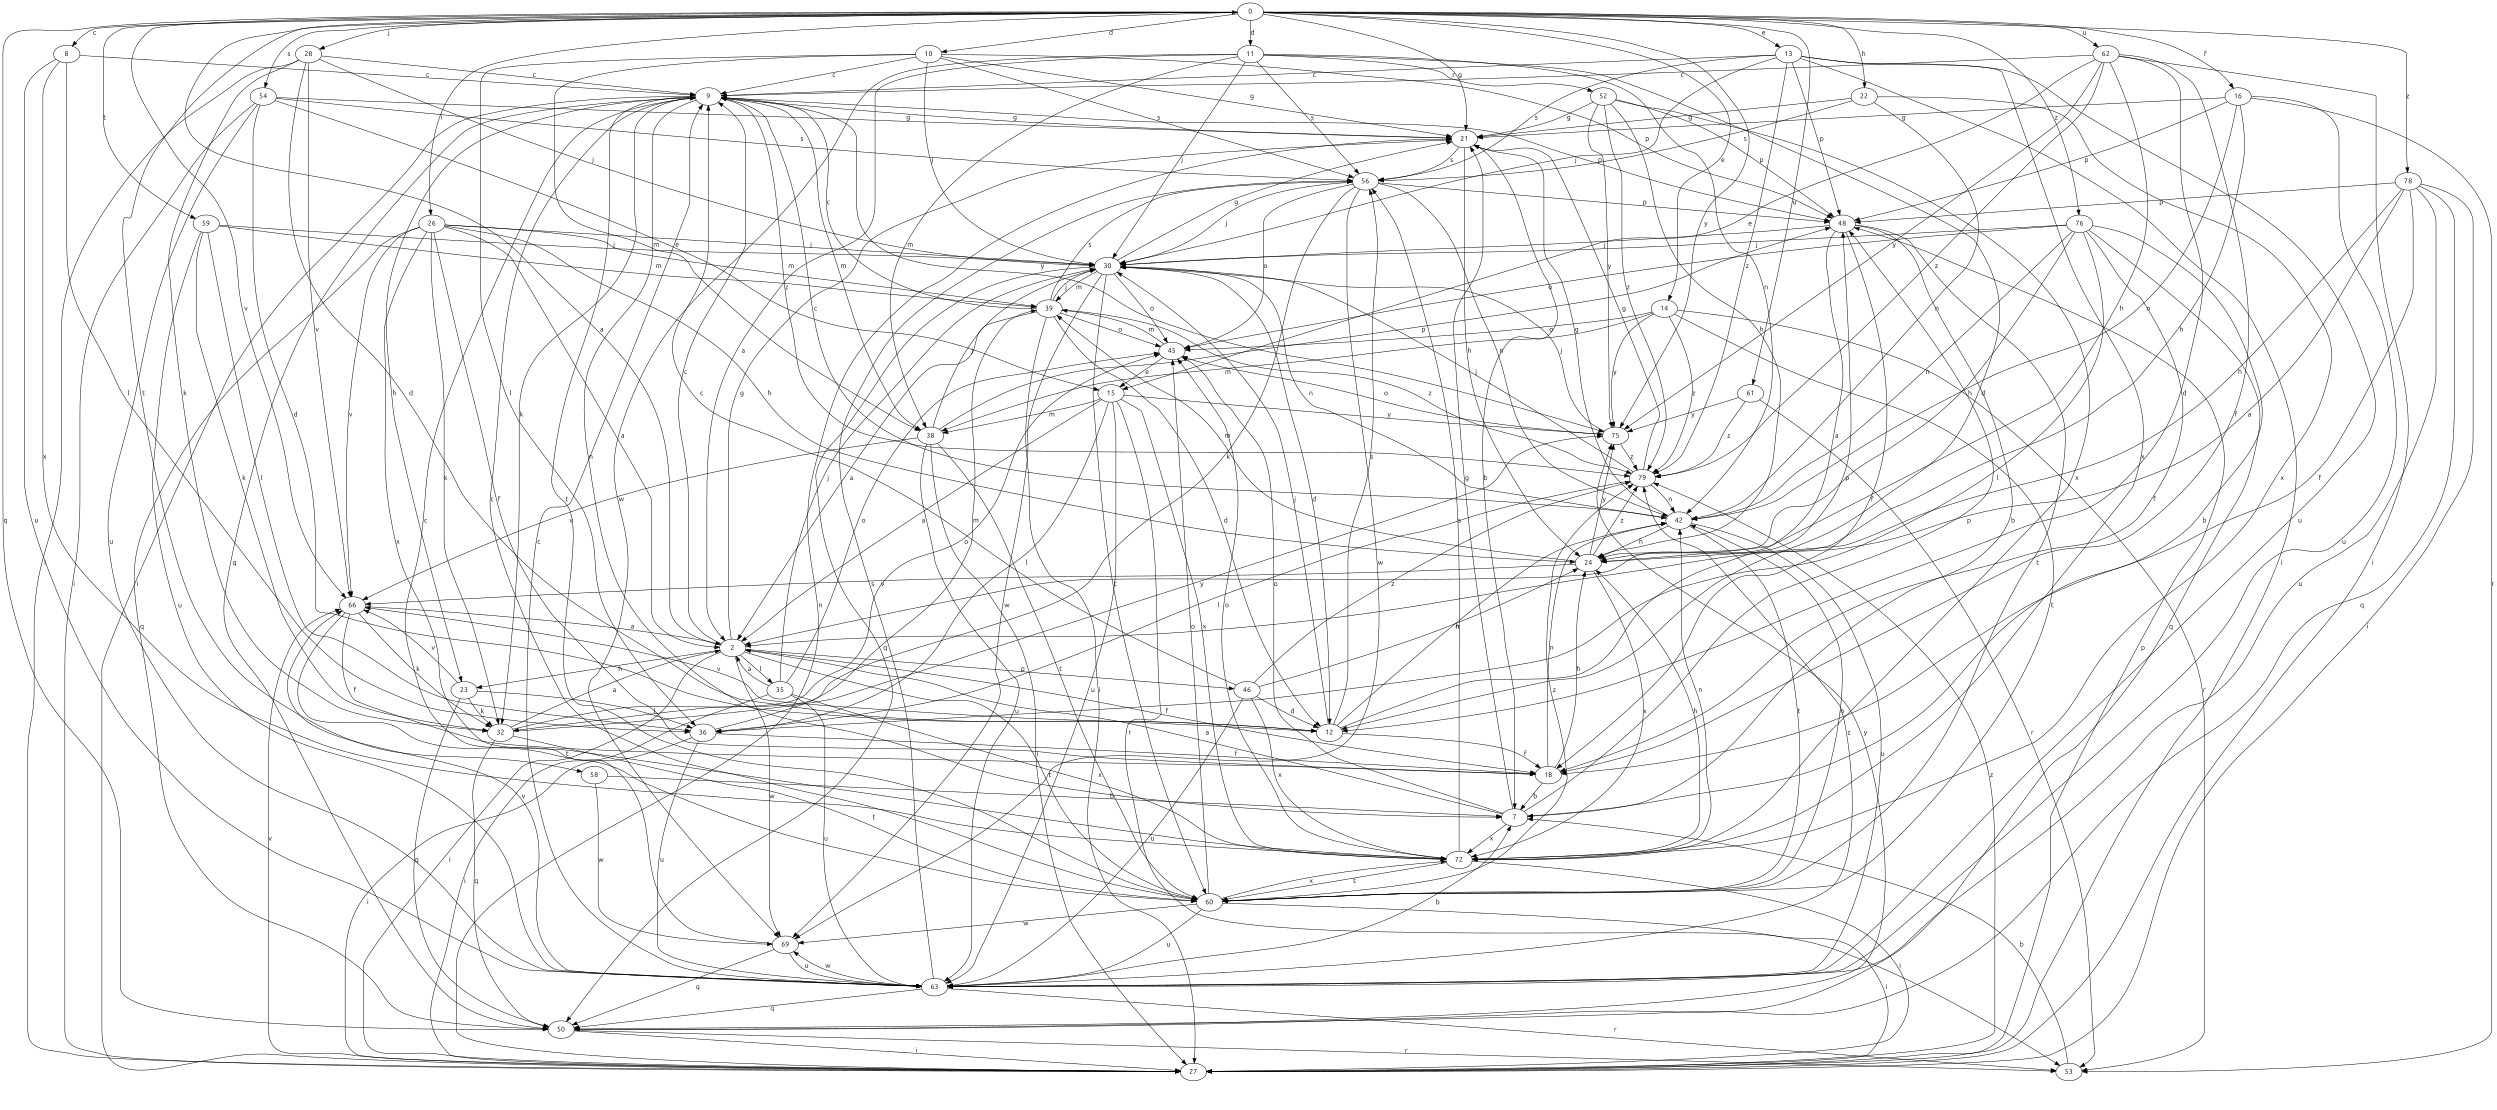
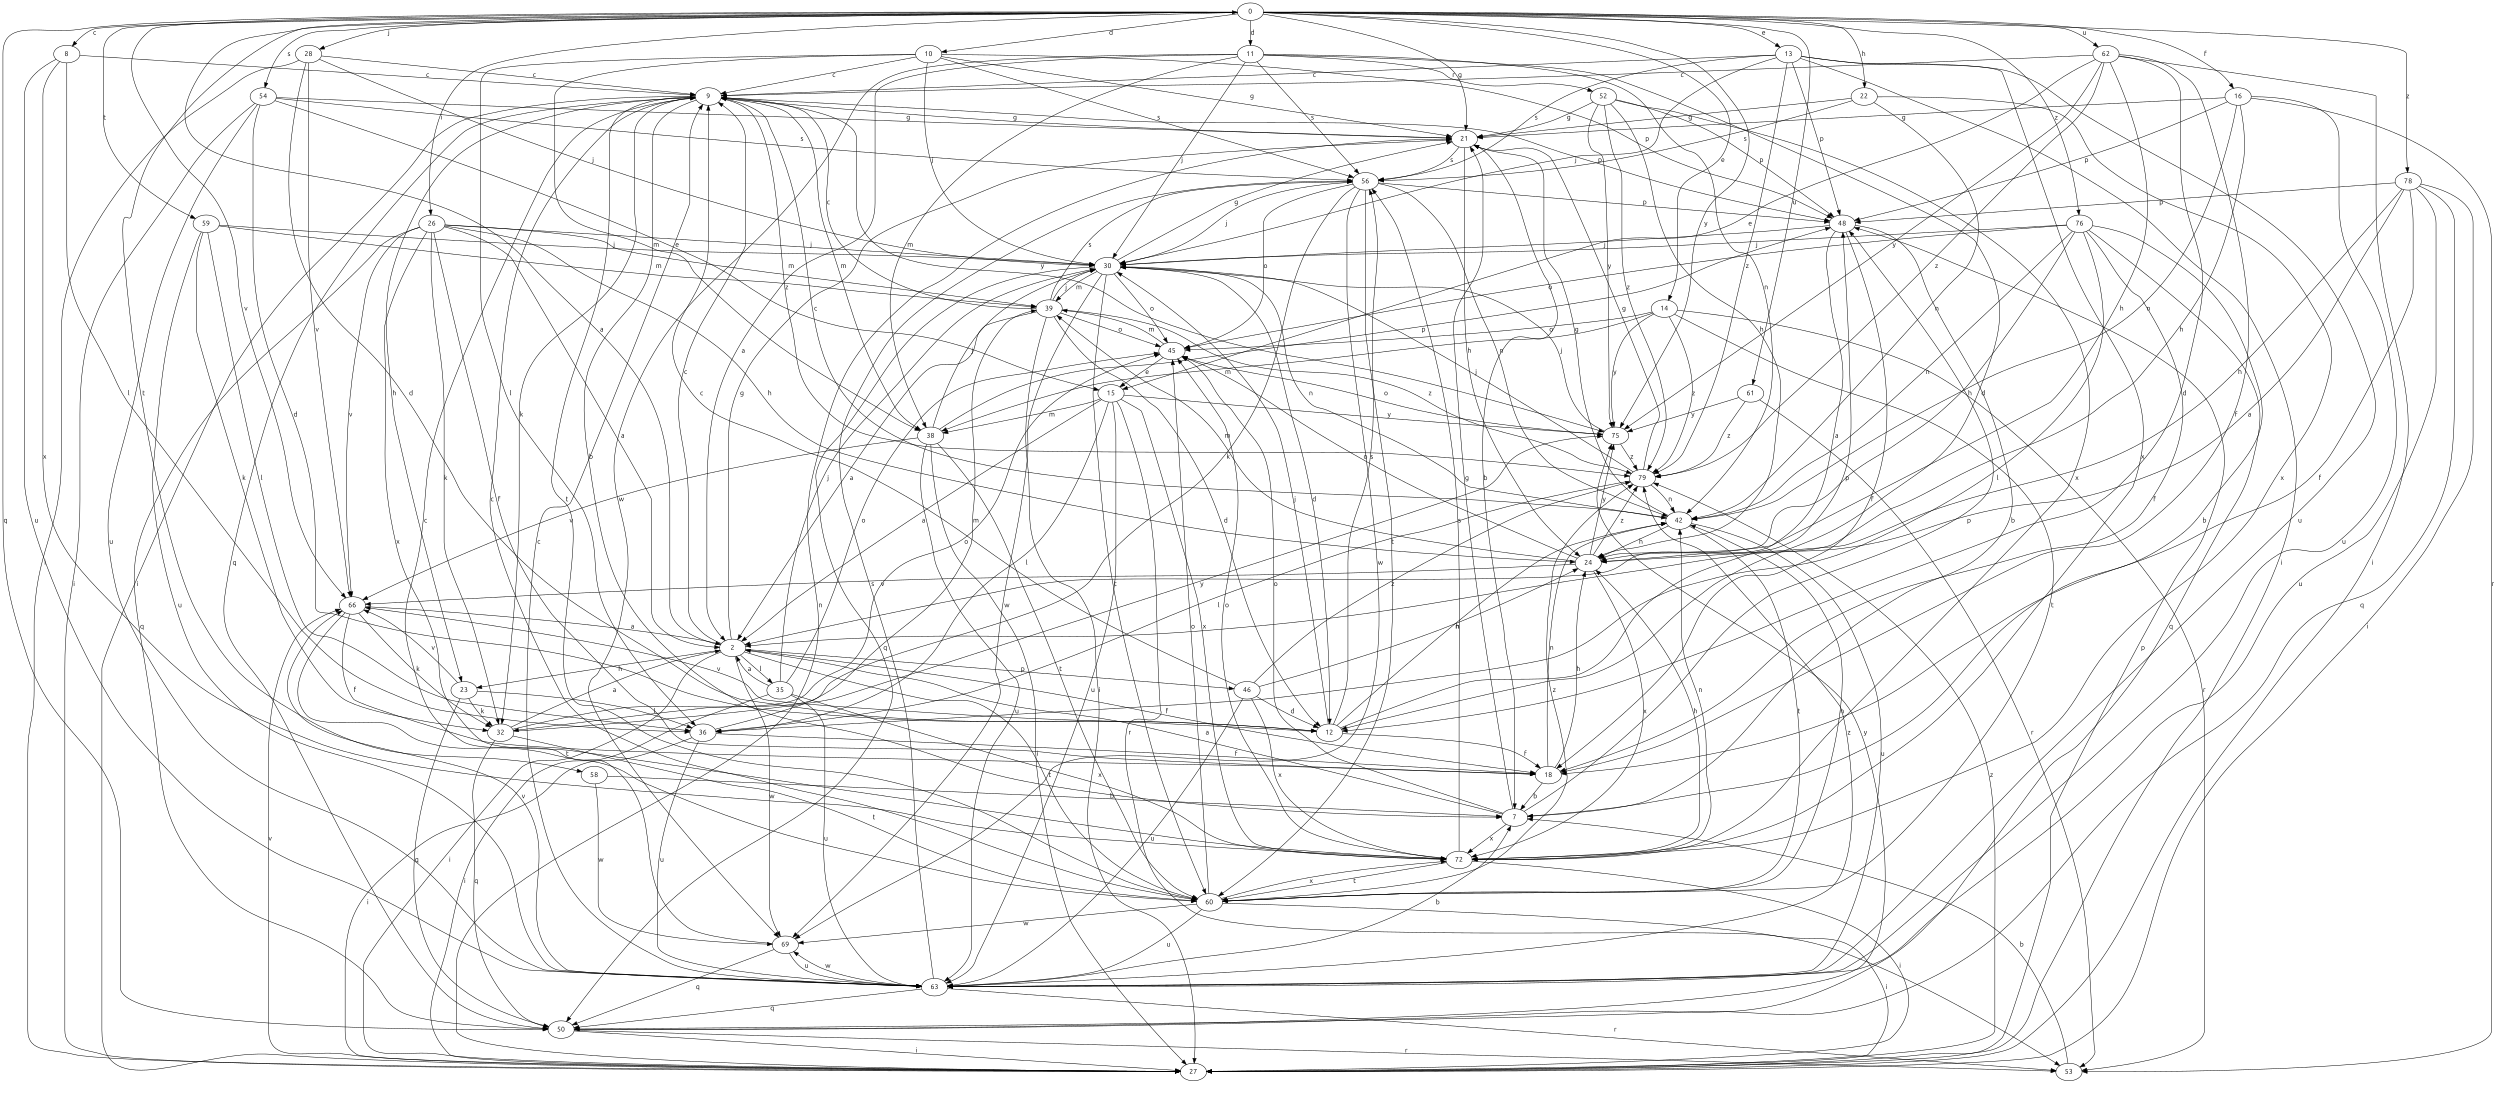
(188, 436) -> none
(591, 457) -> (591, 457)
none -> (1377, 467)
(1903, 791) -> (1393, 592)
